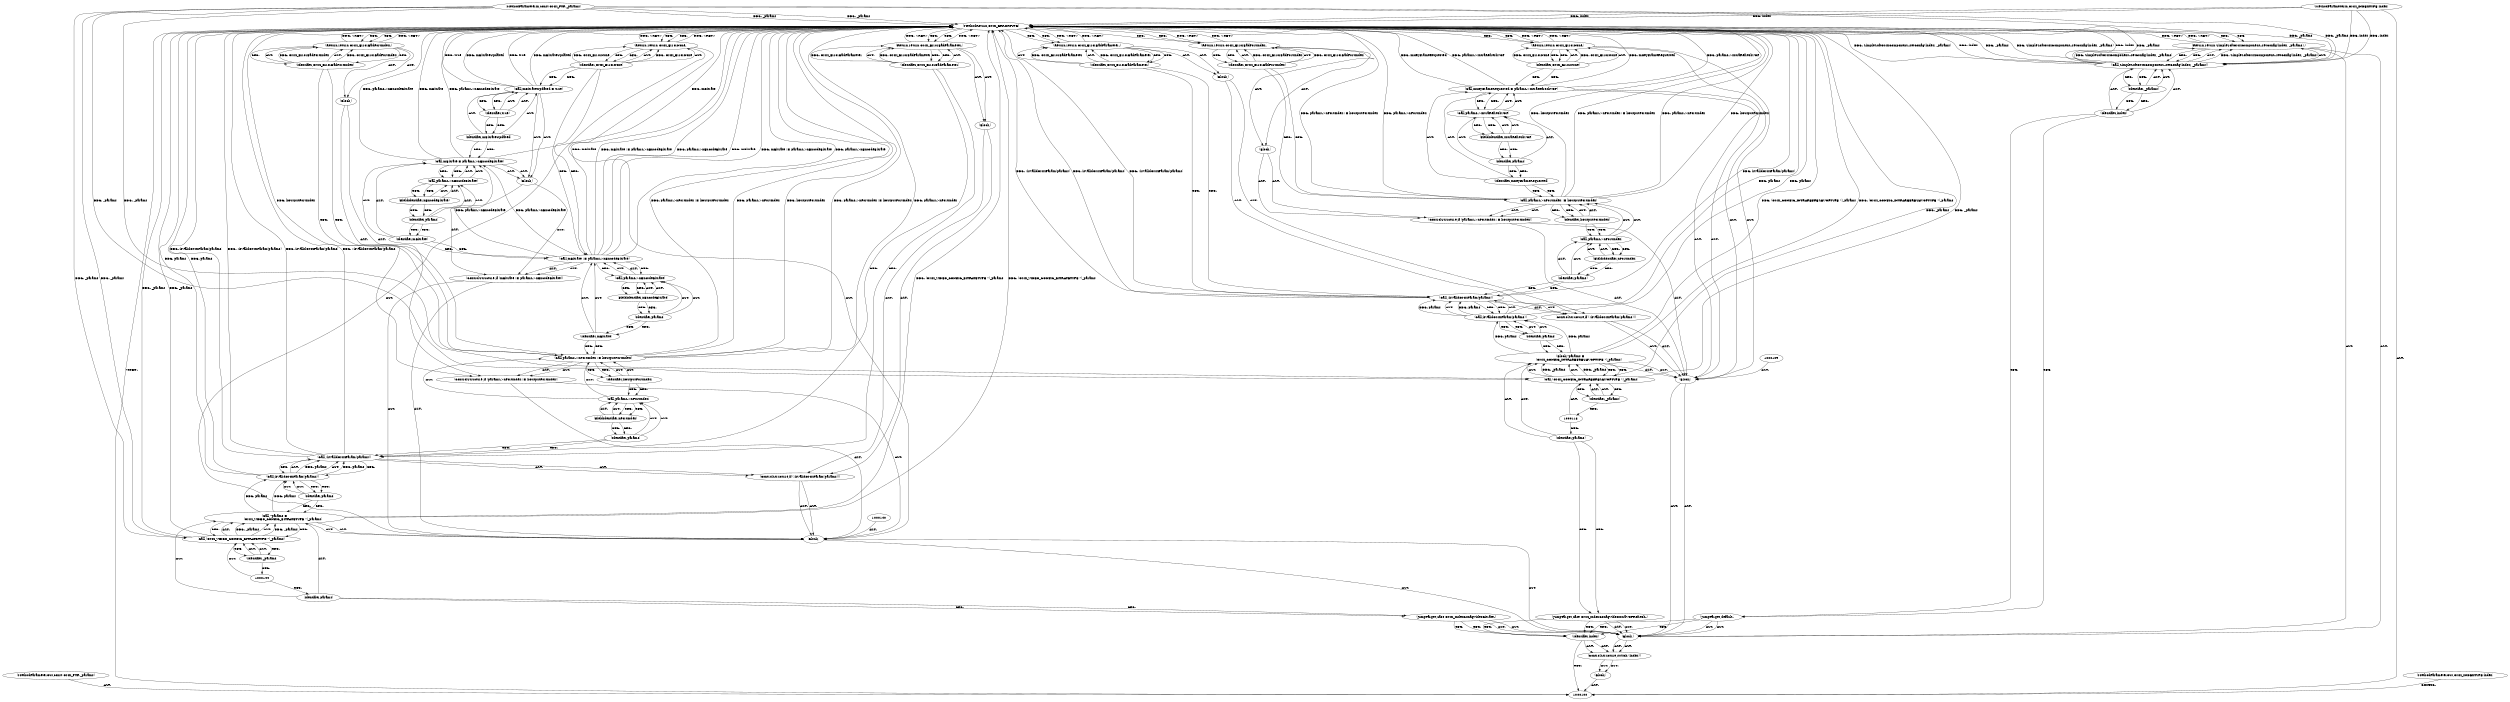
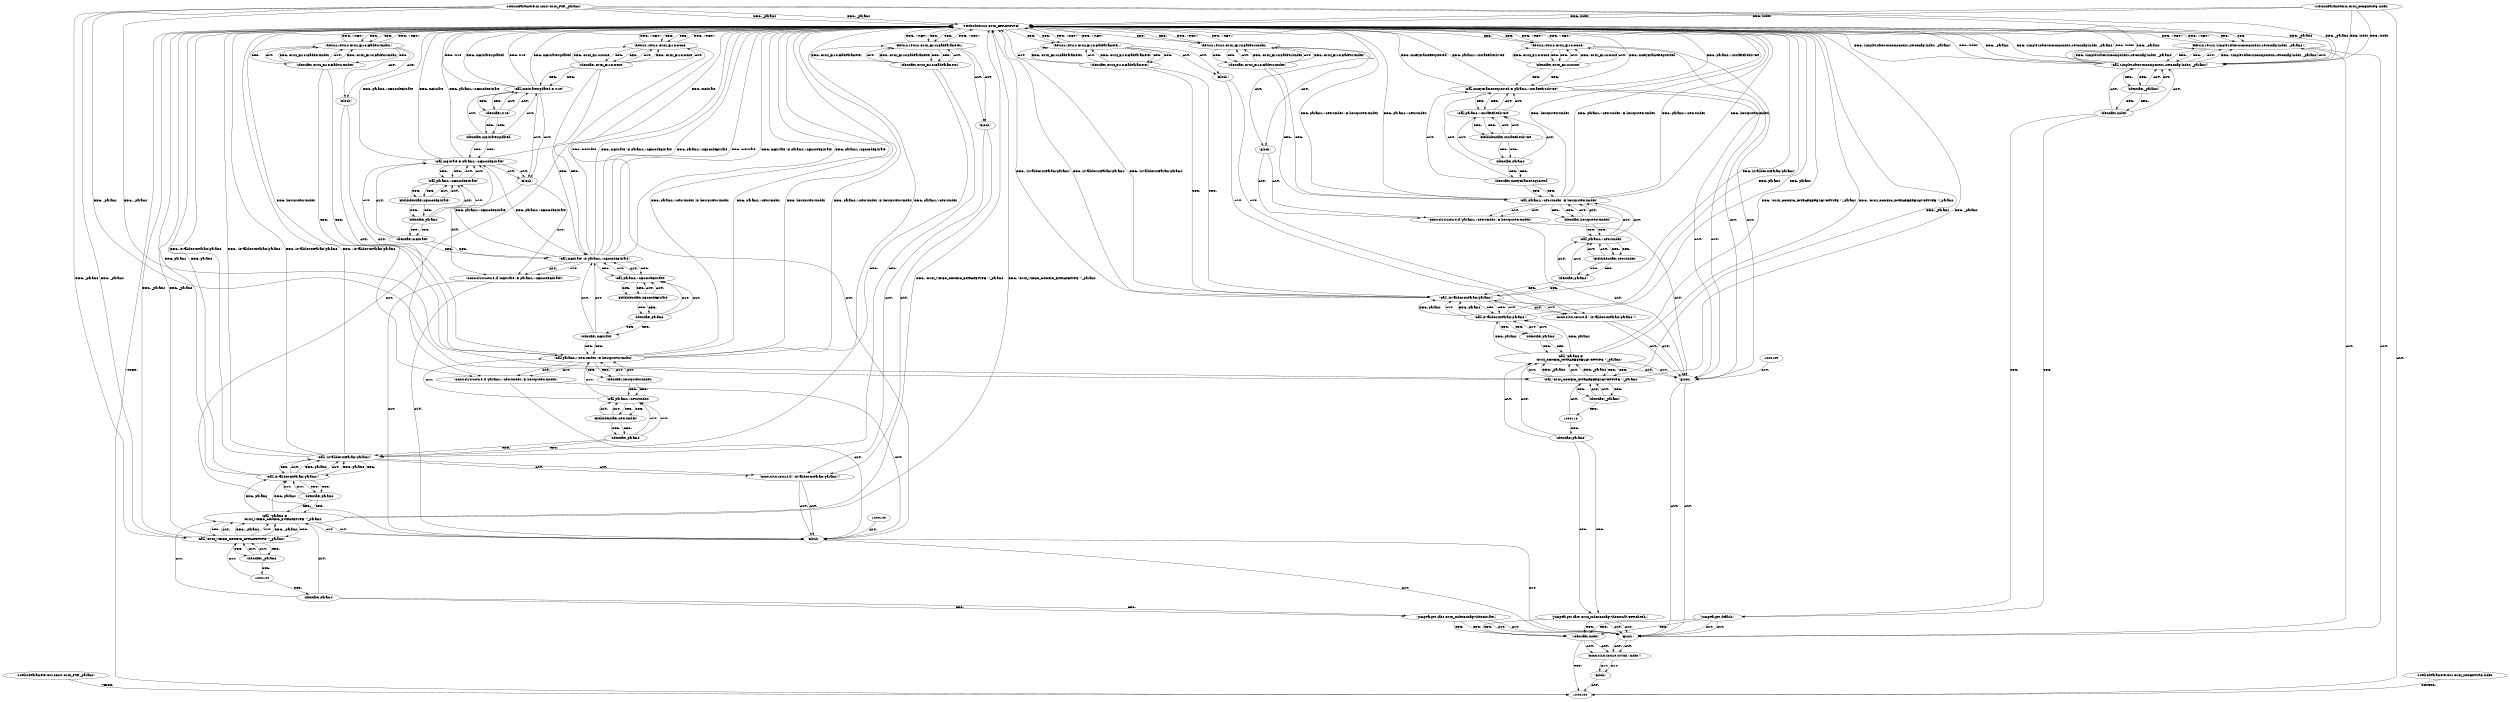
(1570, 358) -> (1570, 358)
(108, 685) -> (108, 685)
